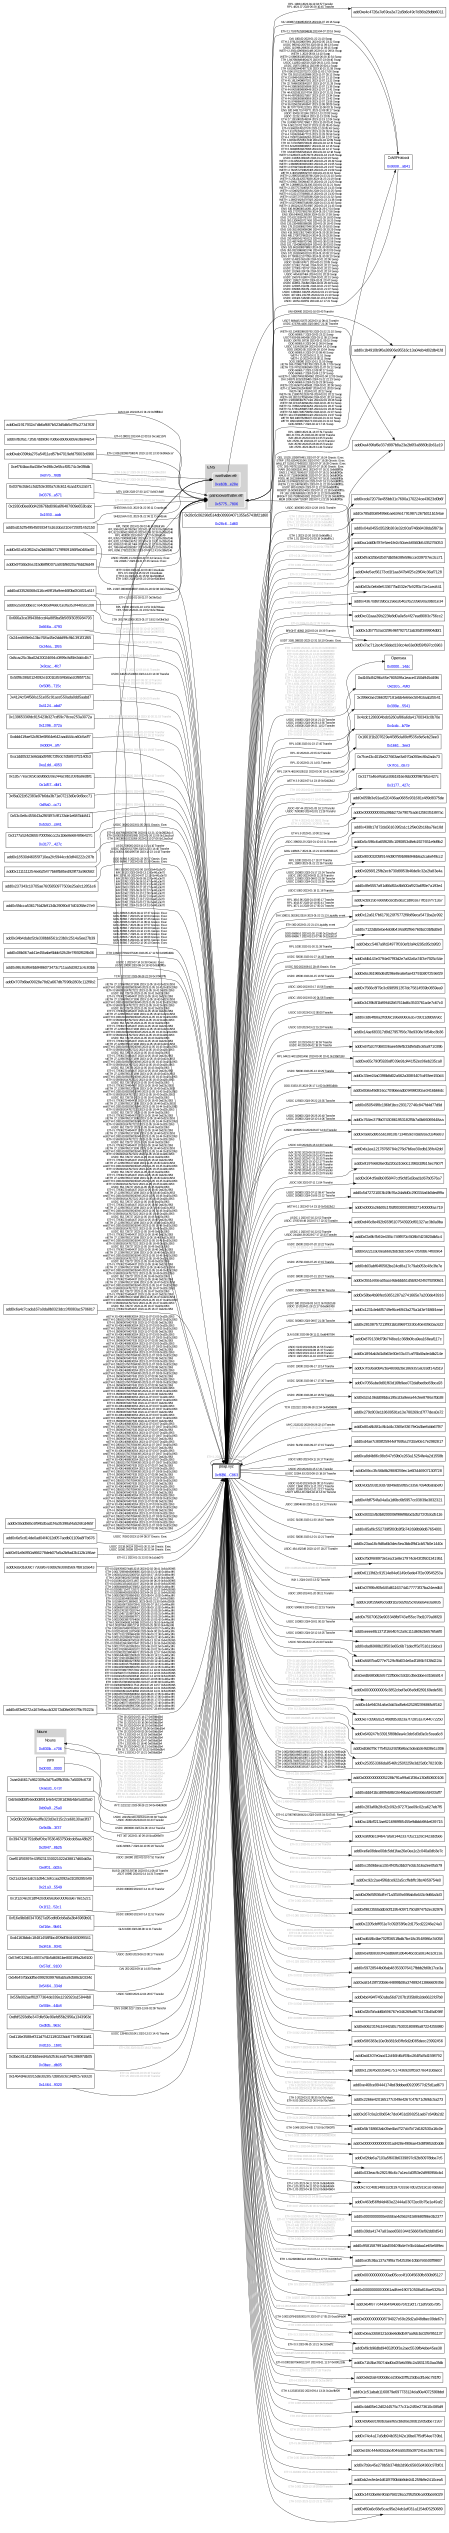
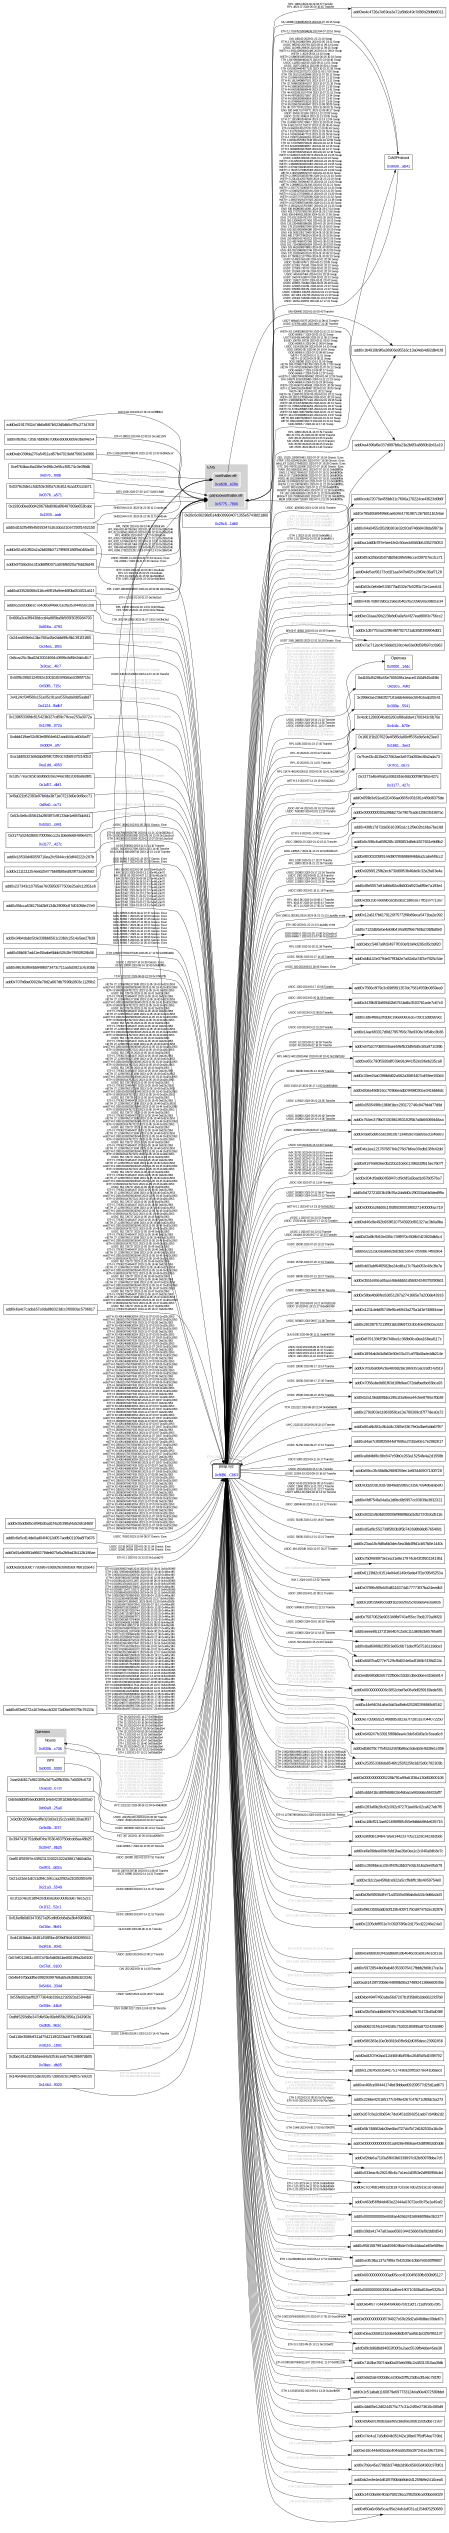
(50, 706) -> (50, 706)
(399, 974) -> none
(42, 1732) -> (42, 1732)
(399, 1939) -> none
